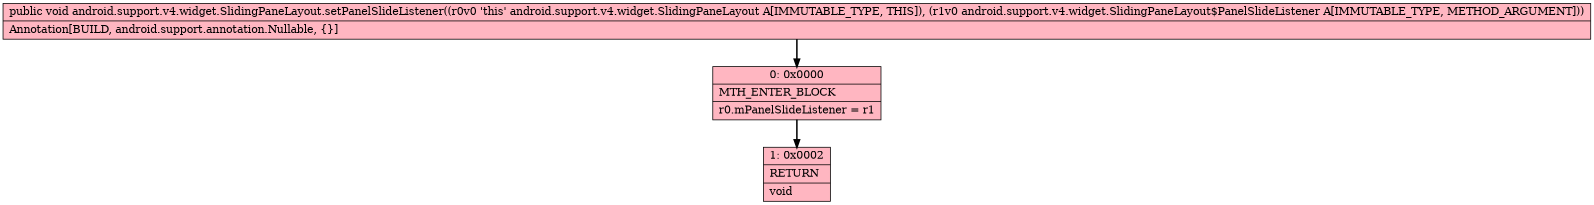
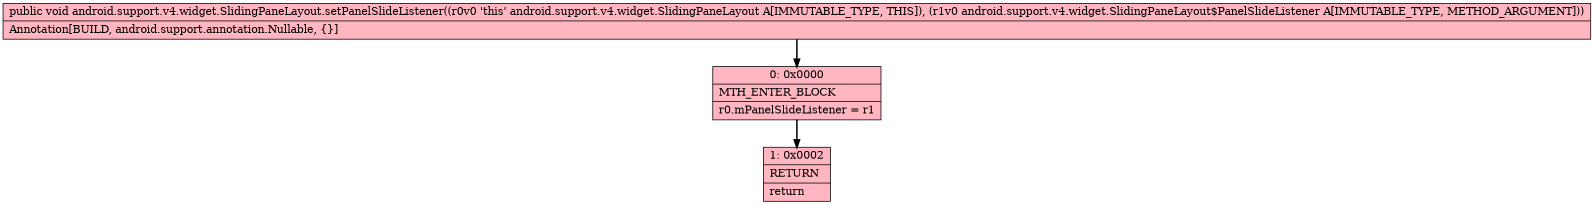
(781, 192) -> (787, 192)
